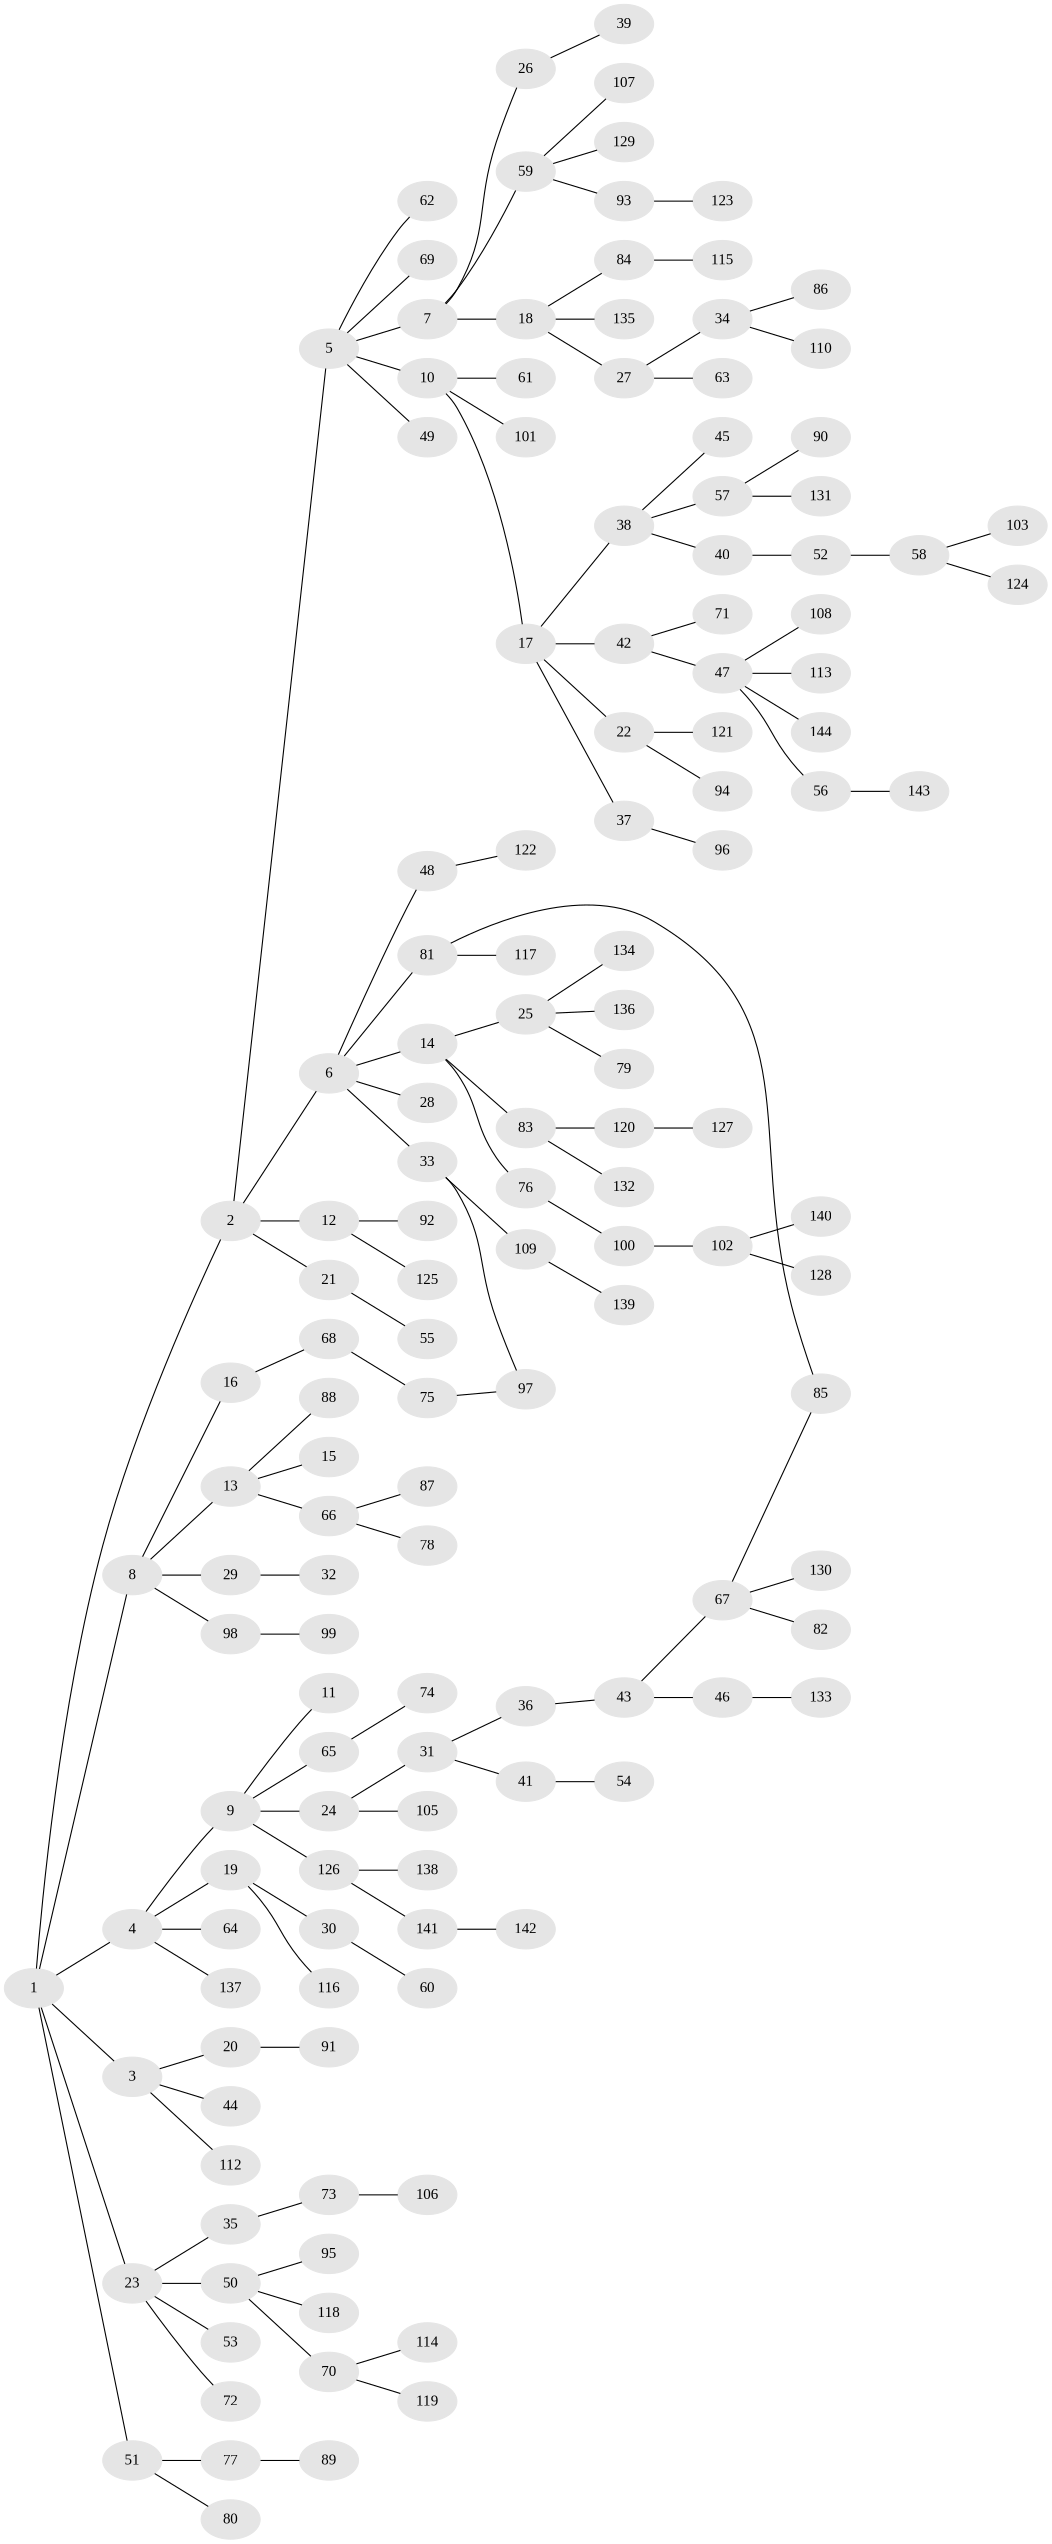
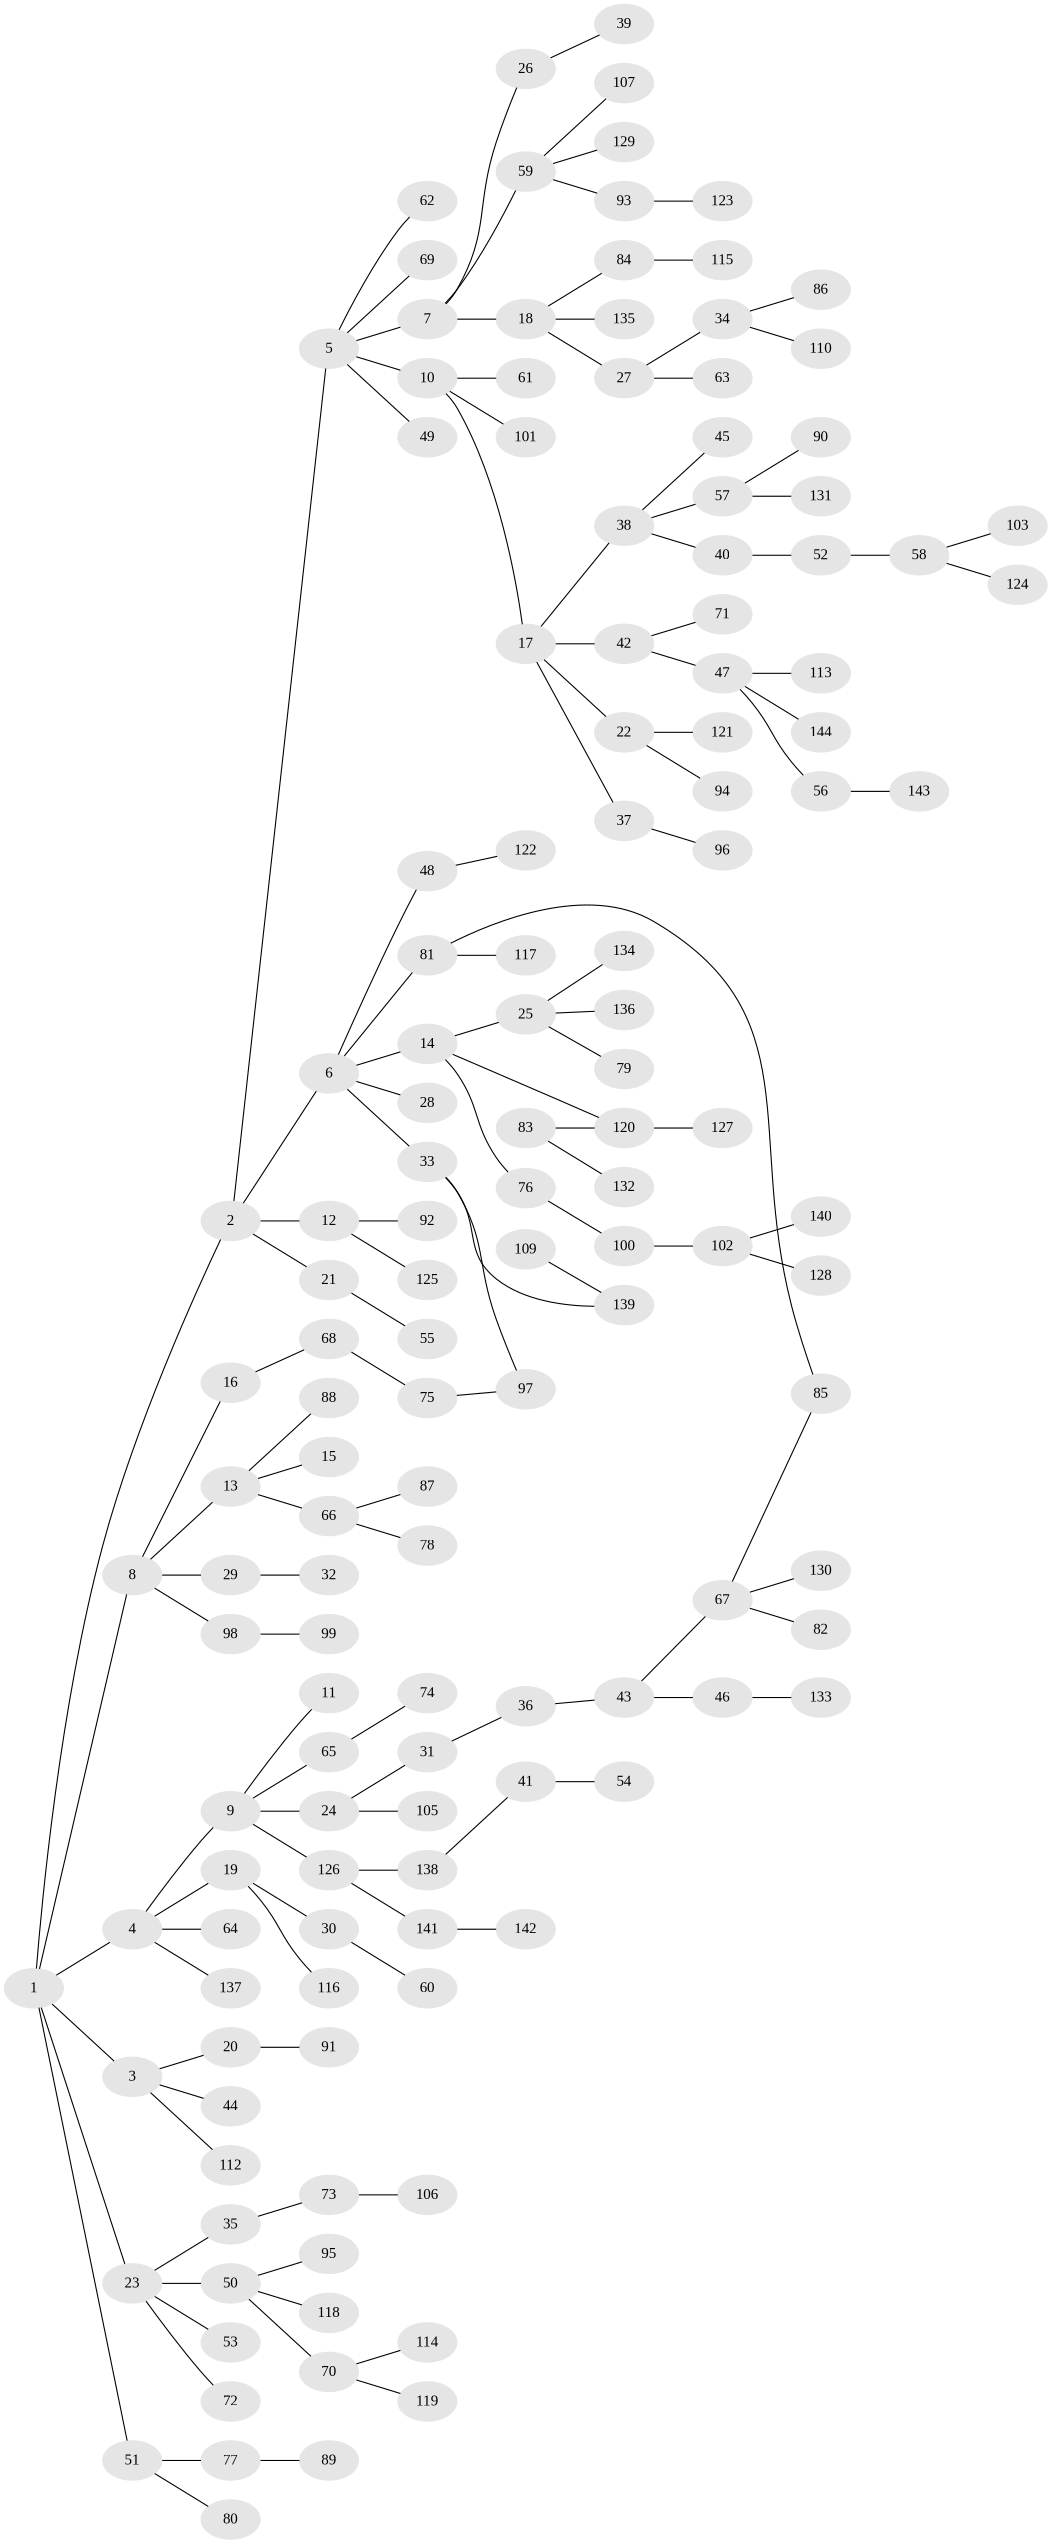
(821, 614) -> none
(477, 1086) -> (526, 1086)
(476, 1206) -> (492, 1275)
(477, 1767) -> (477, 1826)
